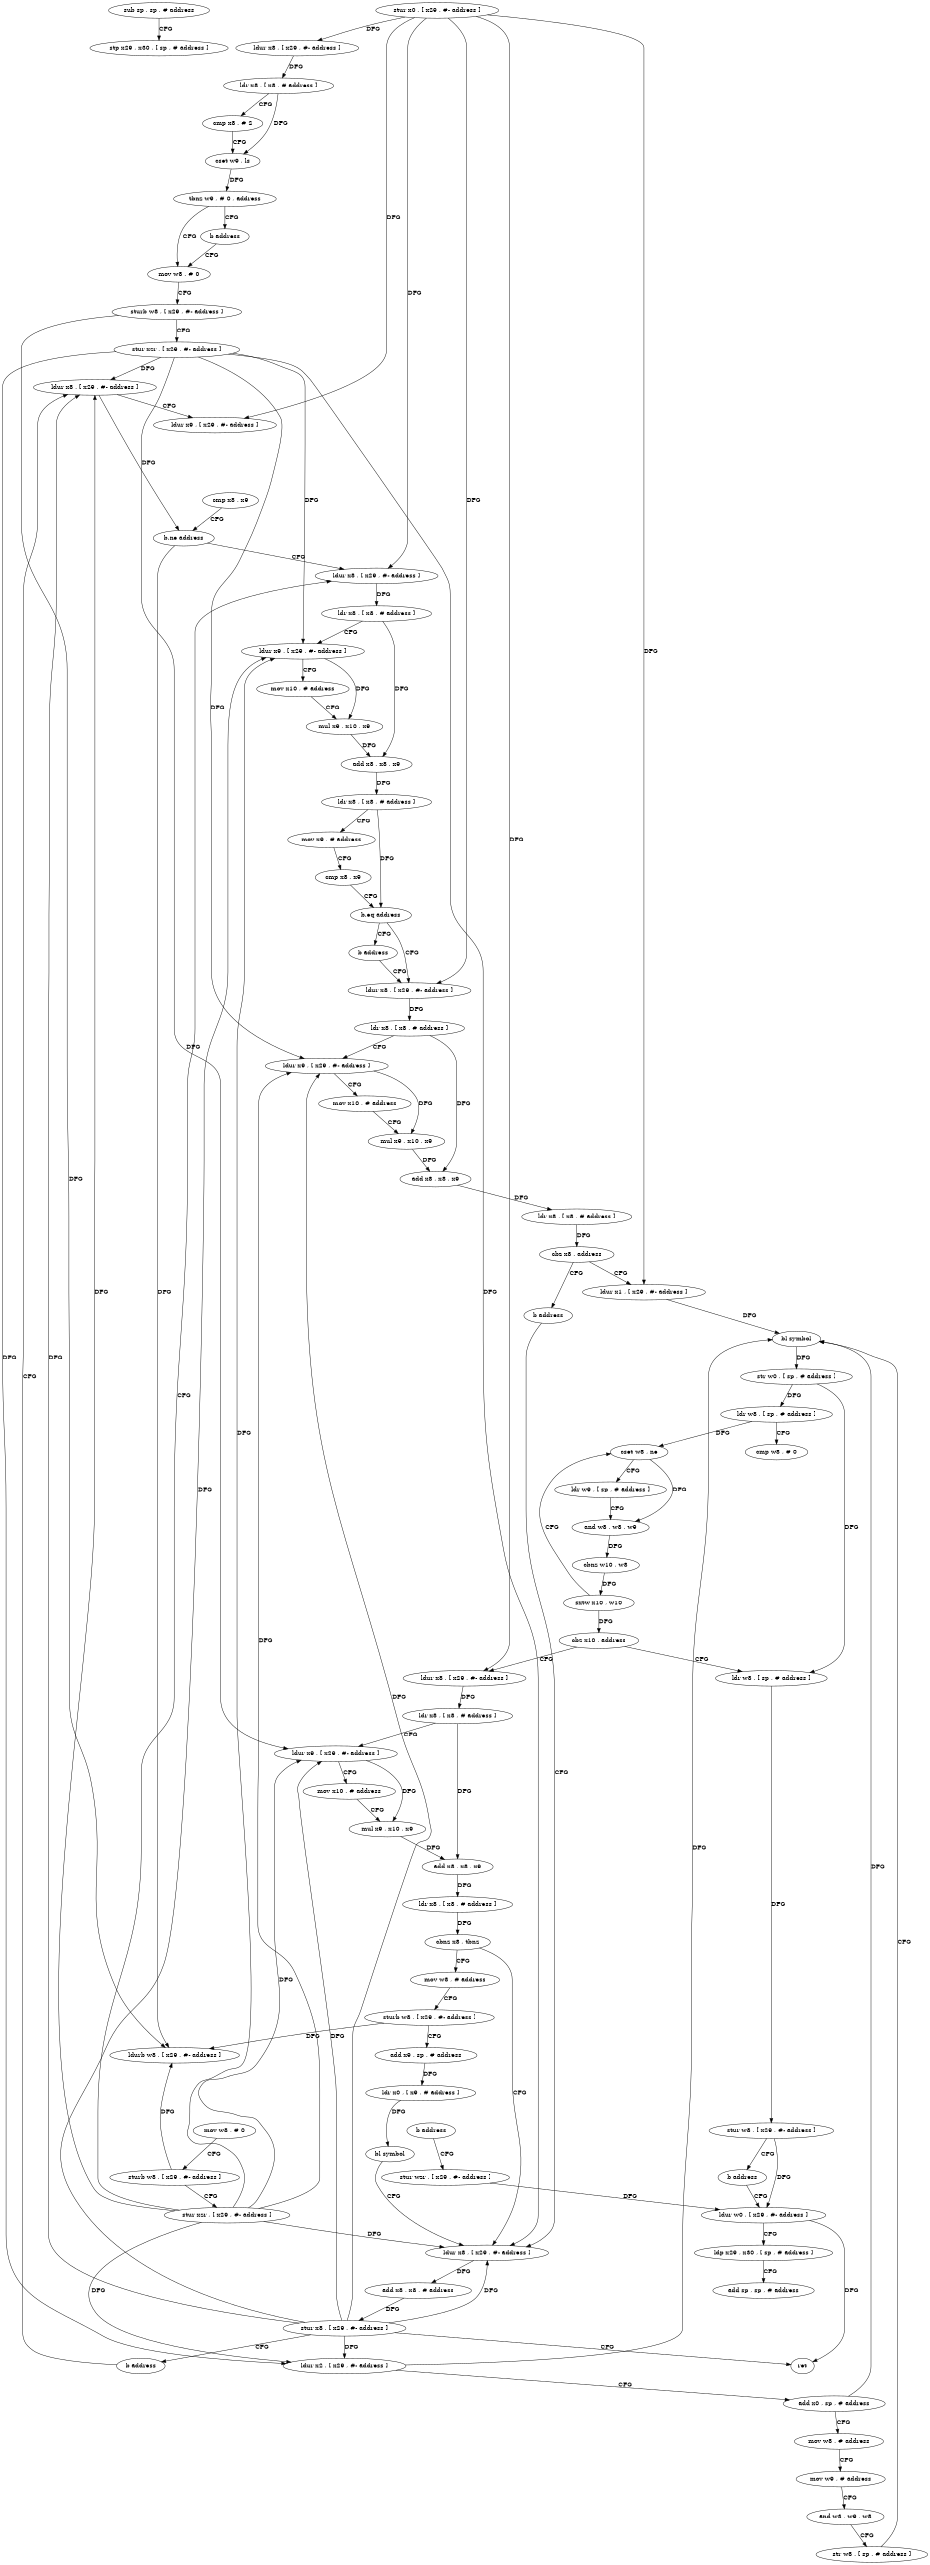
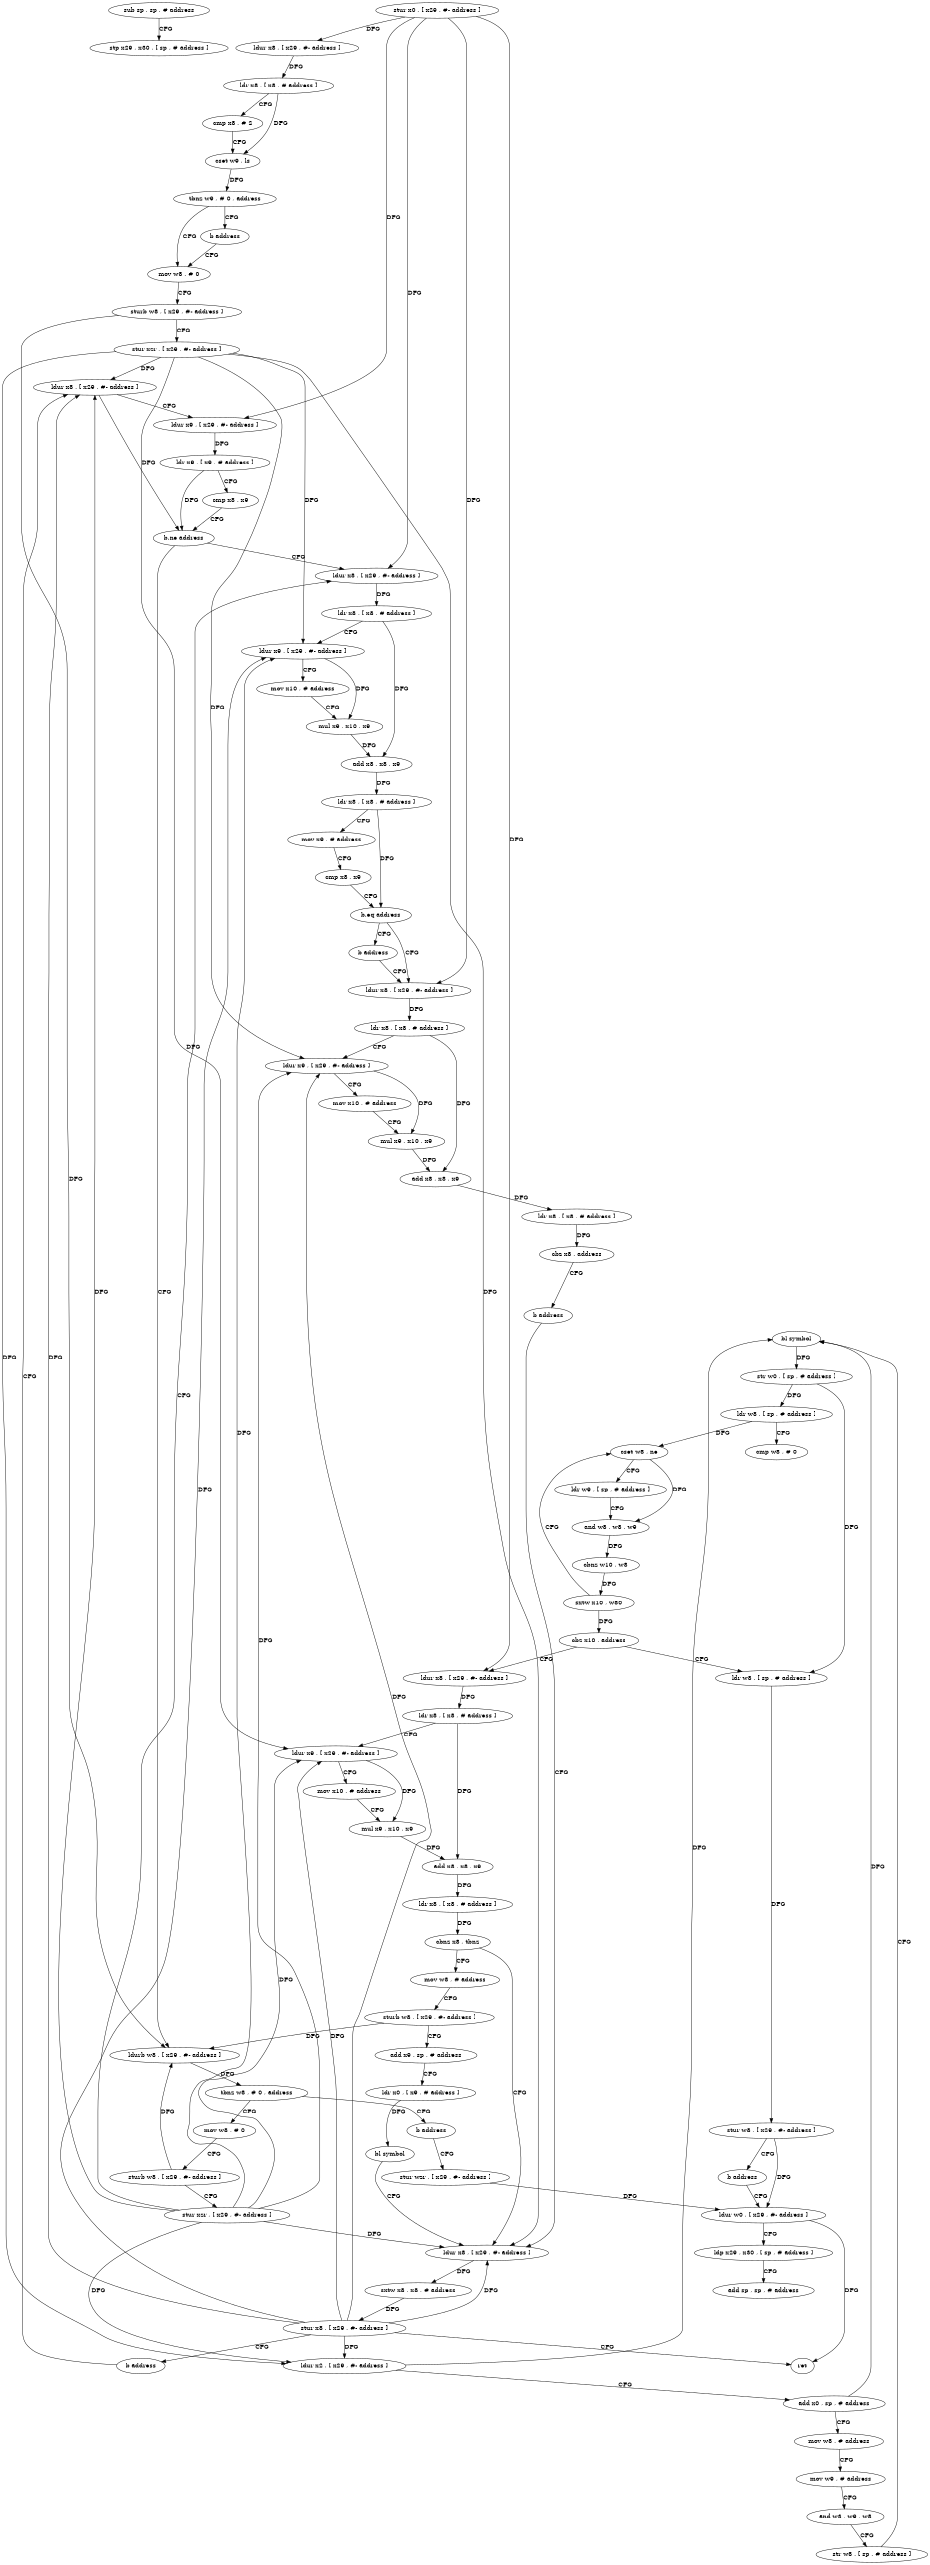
none -> (215, 463)
(165, 1292) -> (165, 1292)
(644, 1292) -> none
(599, 1603) -> (599, 1603)
(430, 2074) -> (430, 2074)
none -> (257, 2093)
(418, 2291) -> (418, 2291)
